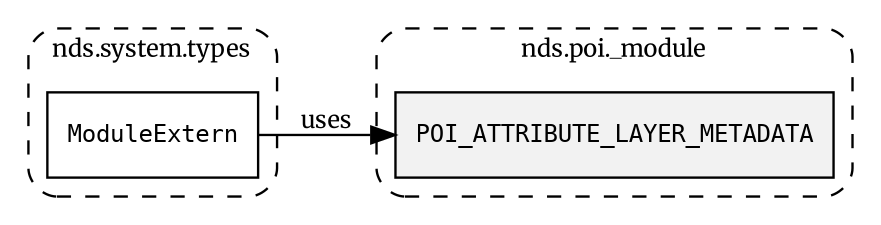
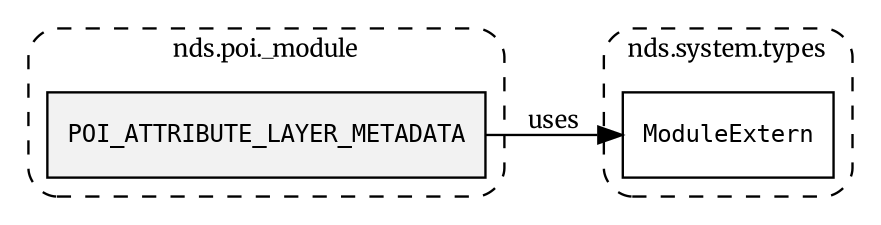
(315, 135) -> (542, 135)
